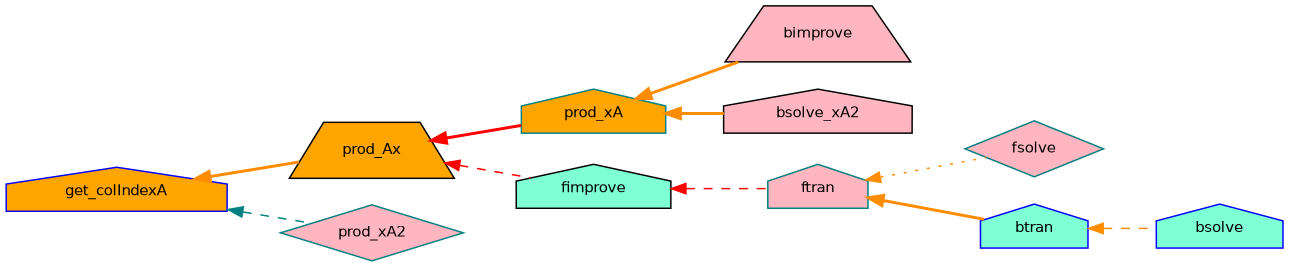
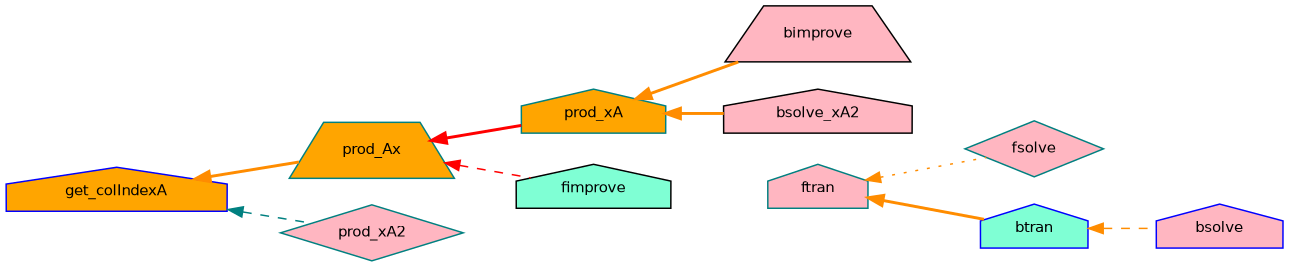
(372, 150) -> (372, 150)
(727, 189) -> none
(1220, 228) -> (1220, 228)
